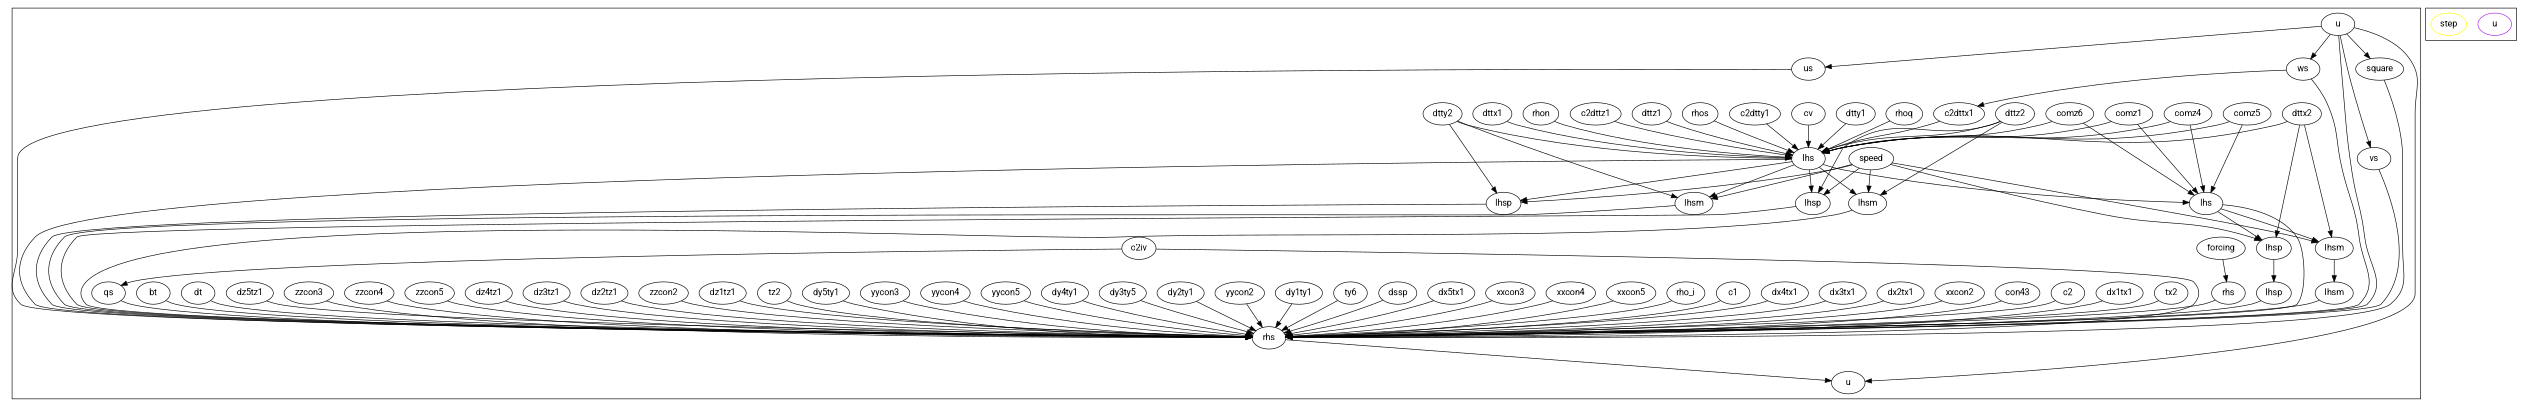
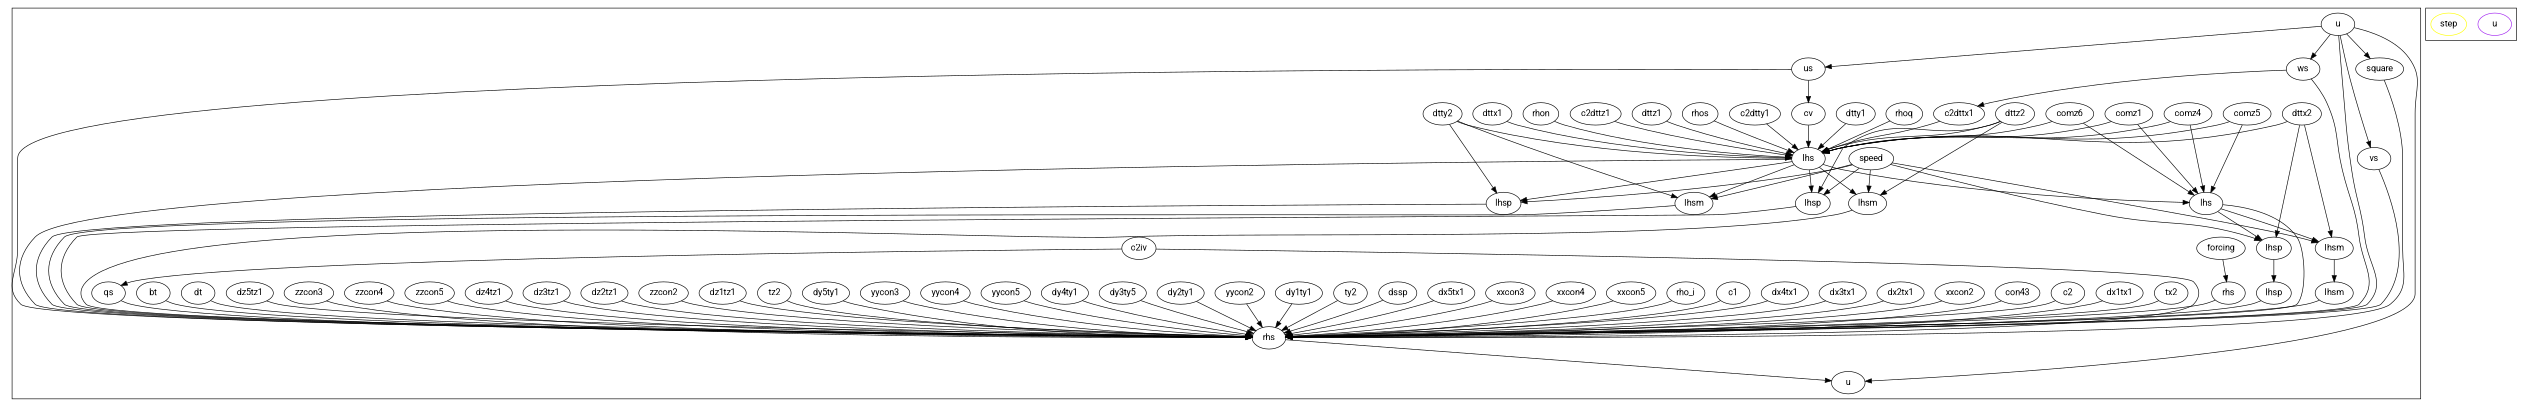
none -> (1808, 88)
(1350, 293) -> (1350, 293)
